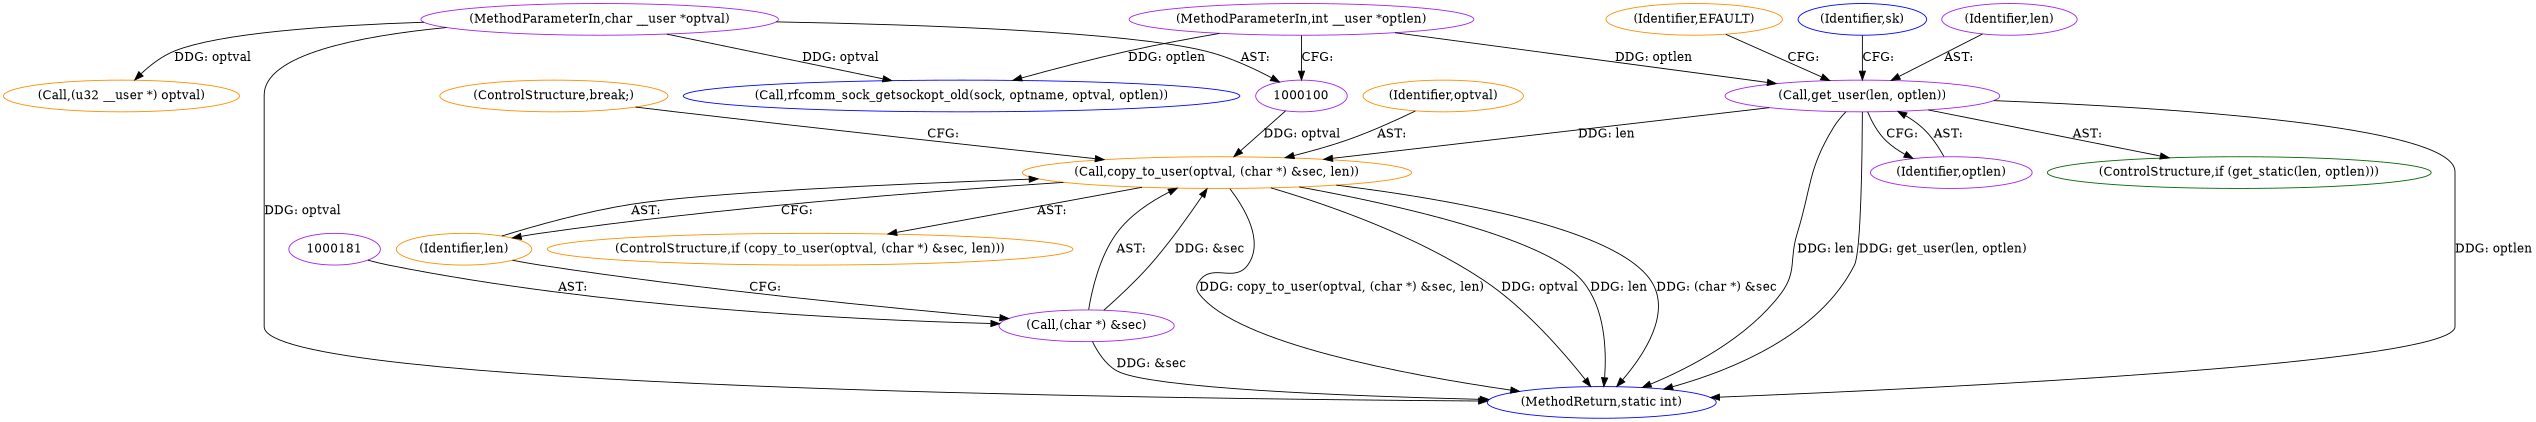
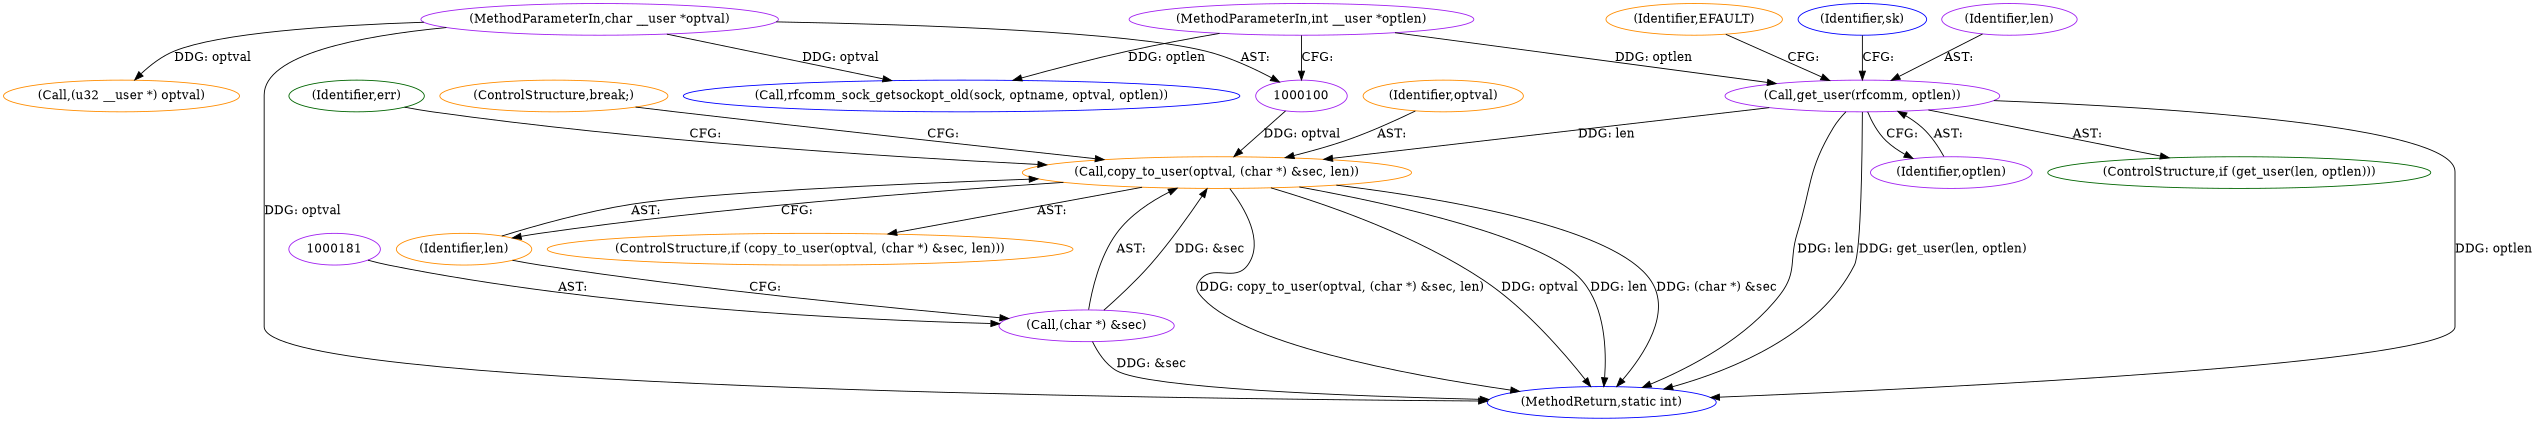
none -> (357, 96)
(1862, 96) -> (1862, 96)
(2239, 173) -> (2239, 173)
